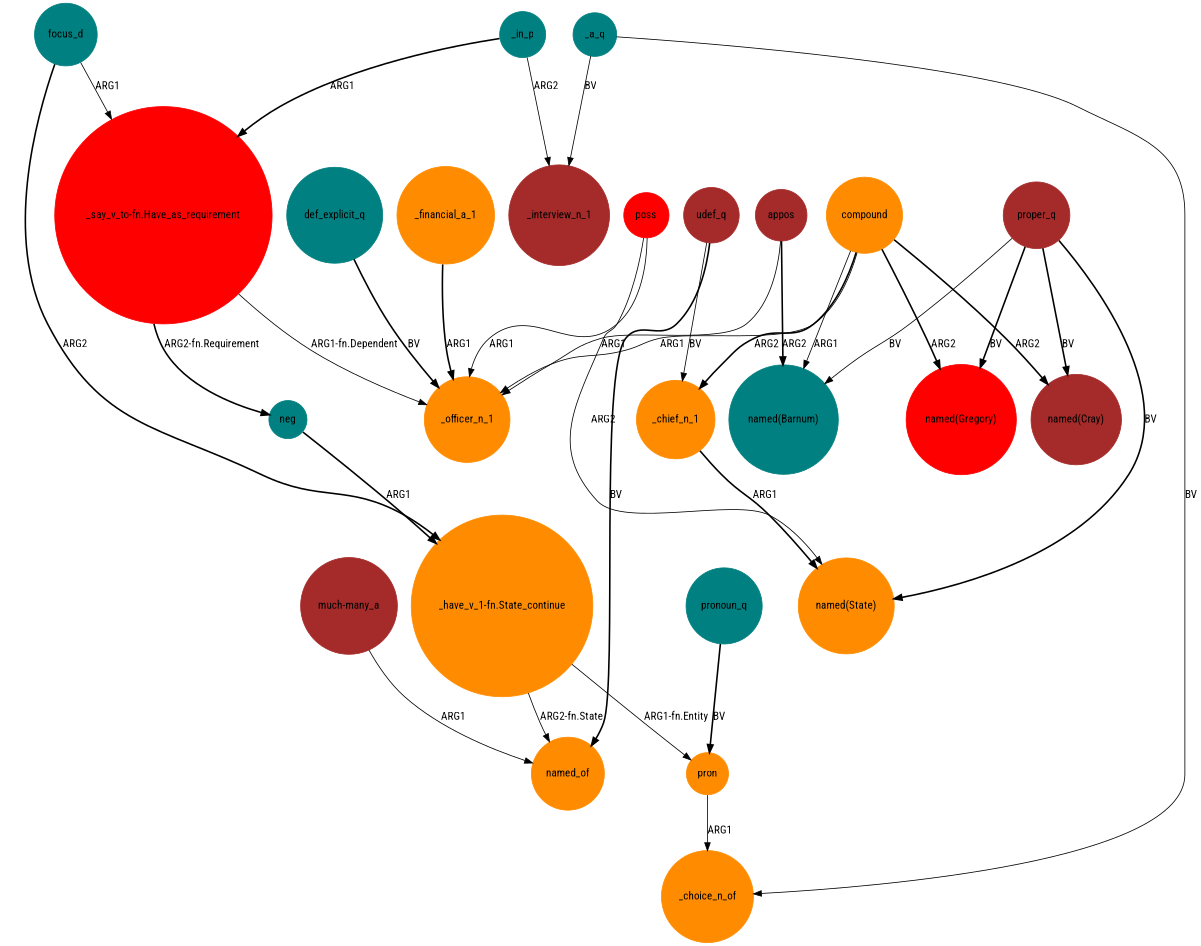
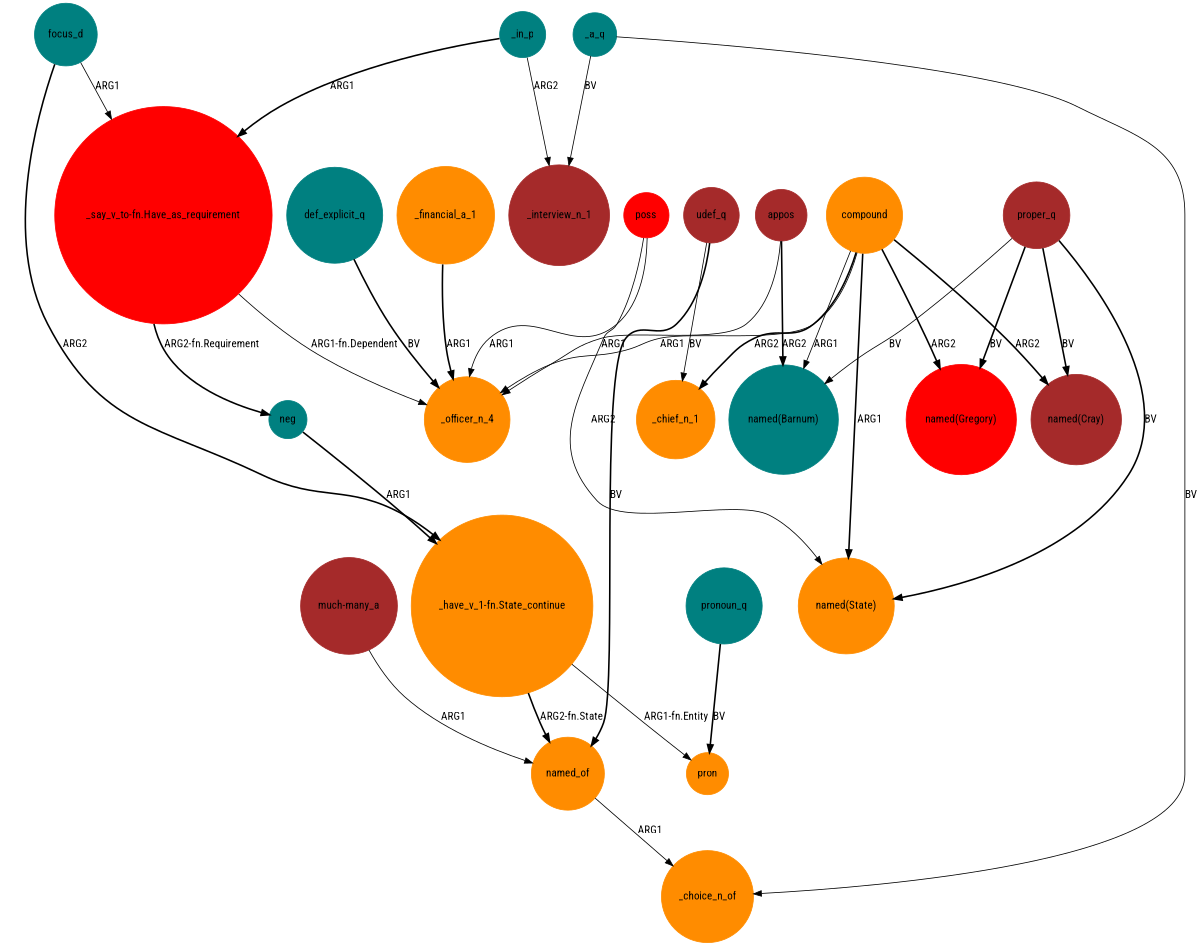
(467, 420) -> (467, 420)
(758, 504) -> (856, 402)
(536, 714) -> (536, 714)
(707, 819) -> (631, 829)
